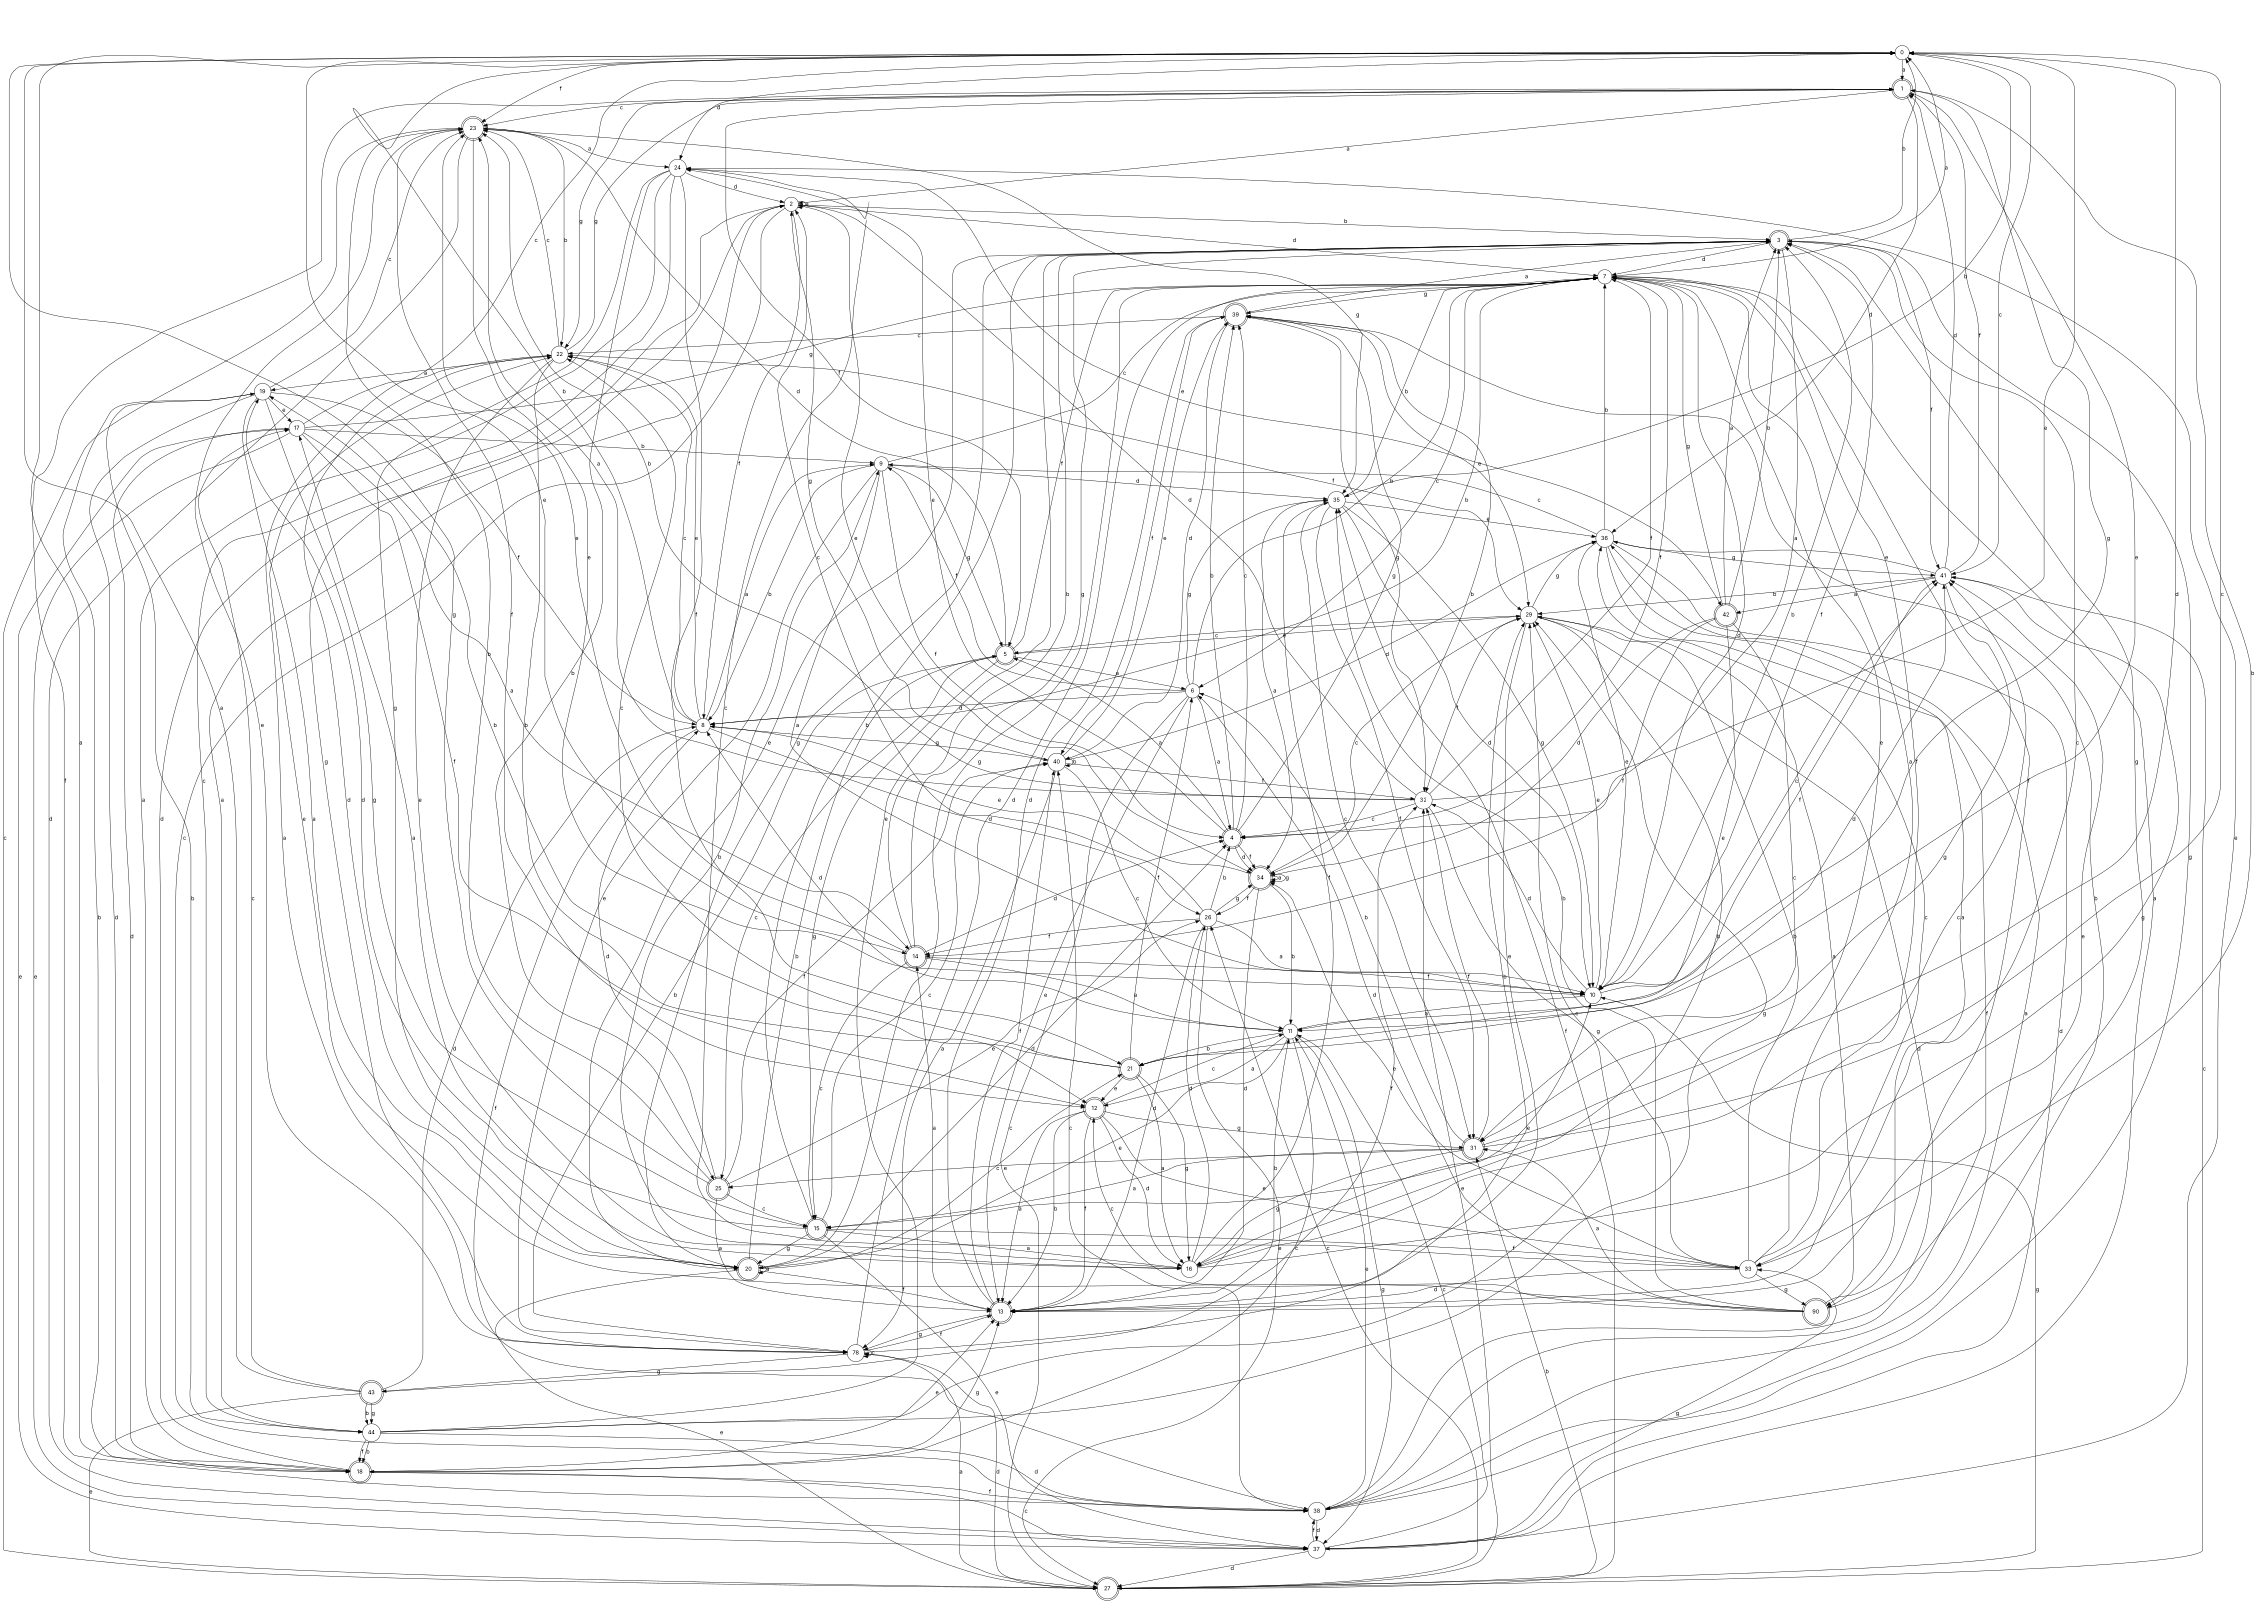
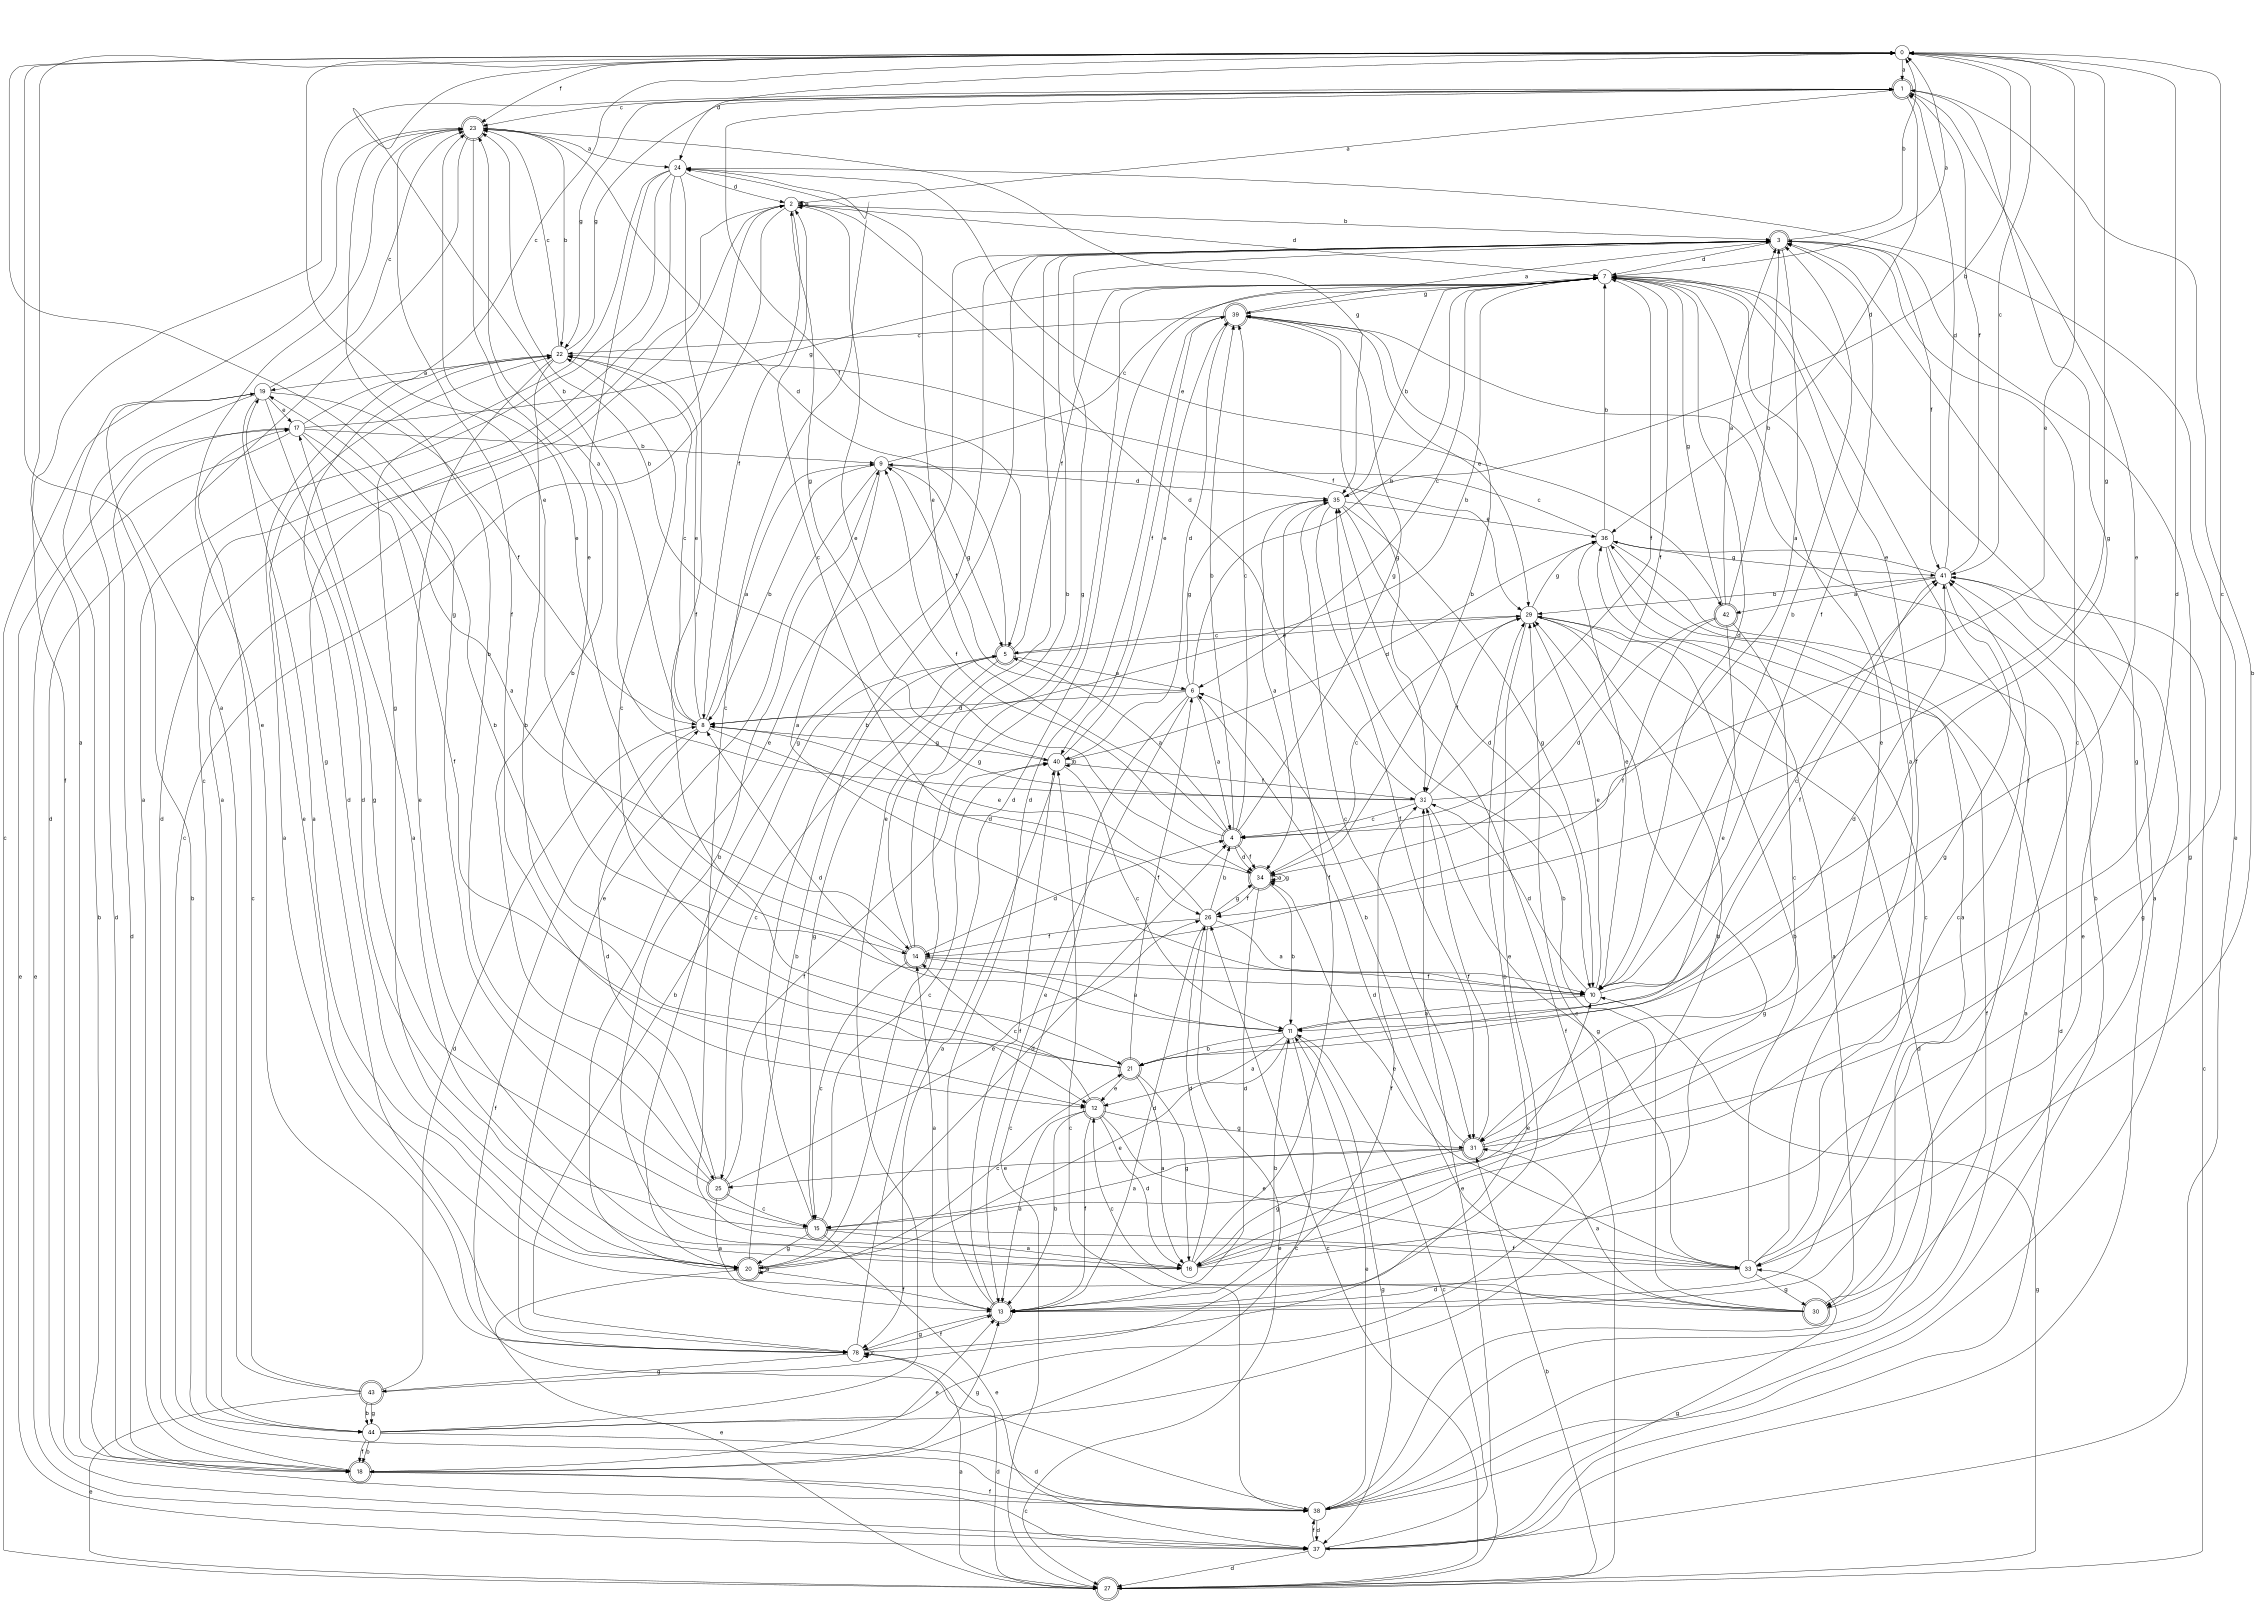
none -> (2005, 670)
(988, 710) -> (1025, 712)
(1190, 1068) -> (1013, 1038)
(1816, 1312) -> (1816, 1312)
